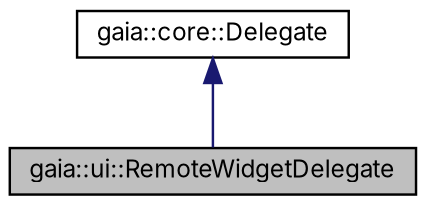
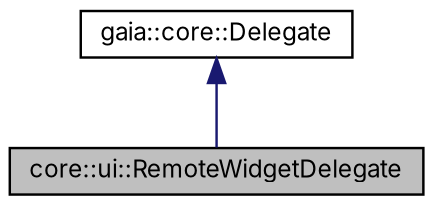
(213, 171) -> (217, 171)
